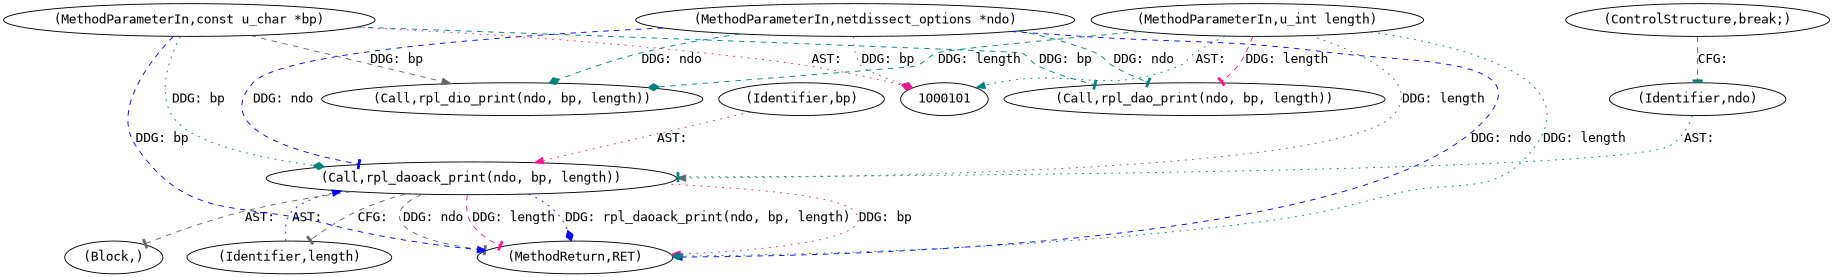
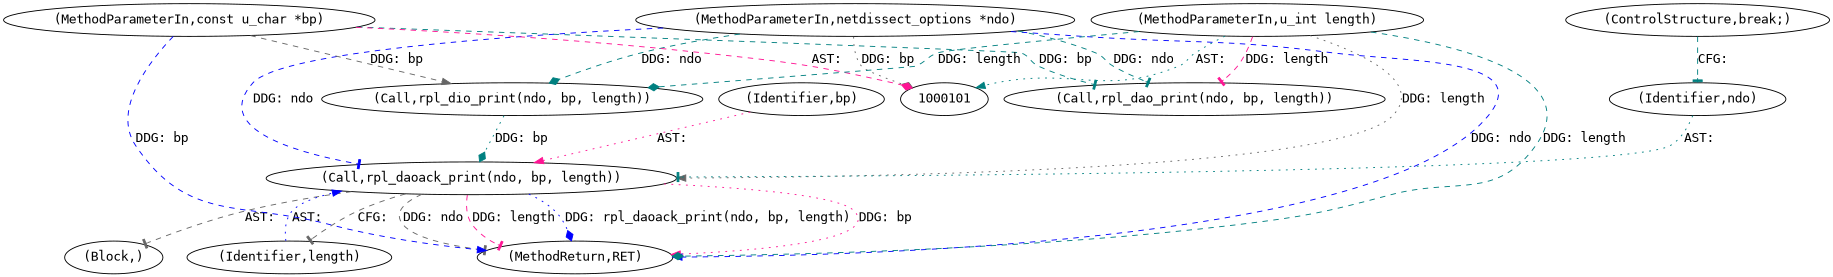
(630, 46) -> (630, 46)
(199, 137) -> (494, 134)
(1237, 225) -> (1237, 225)
